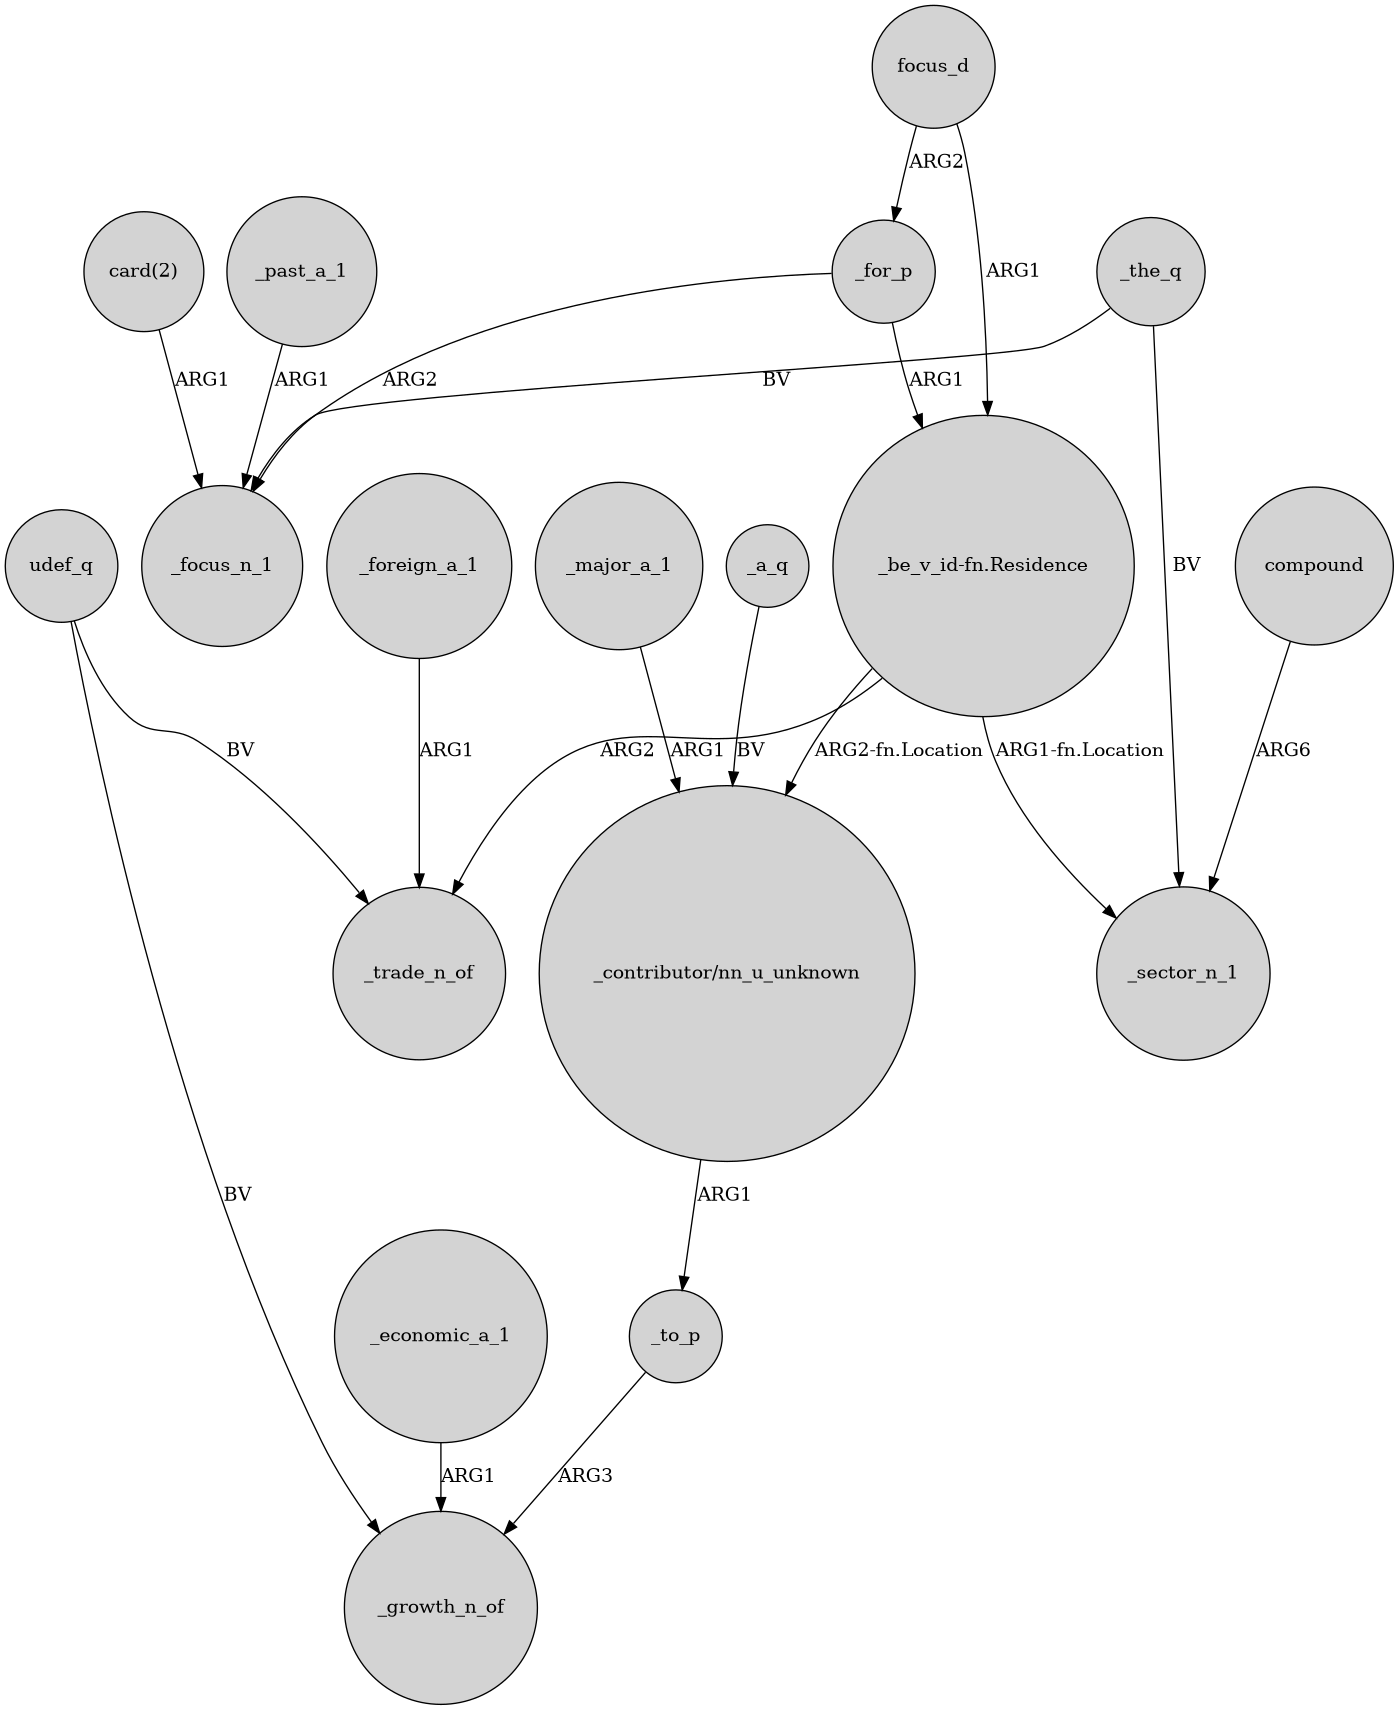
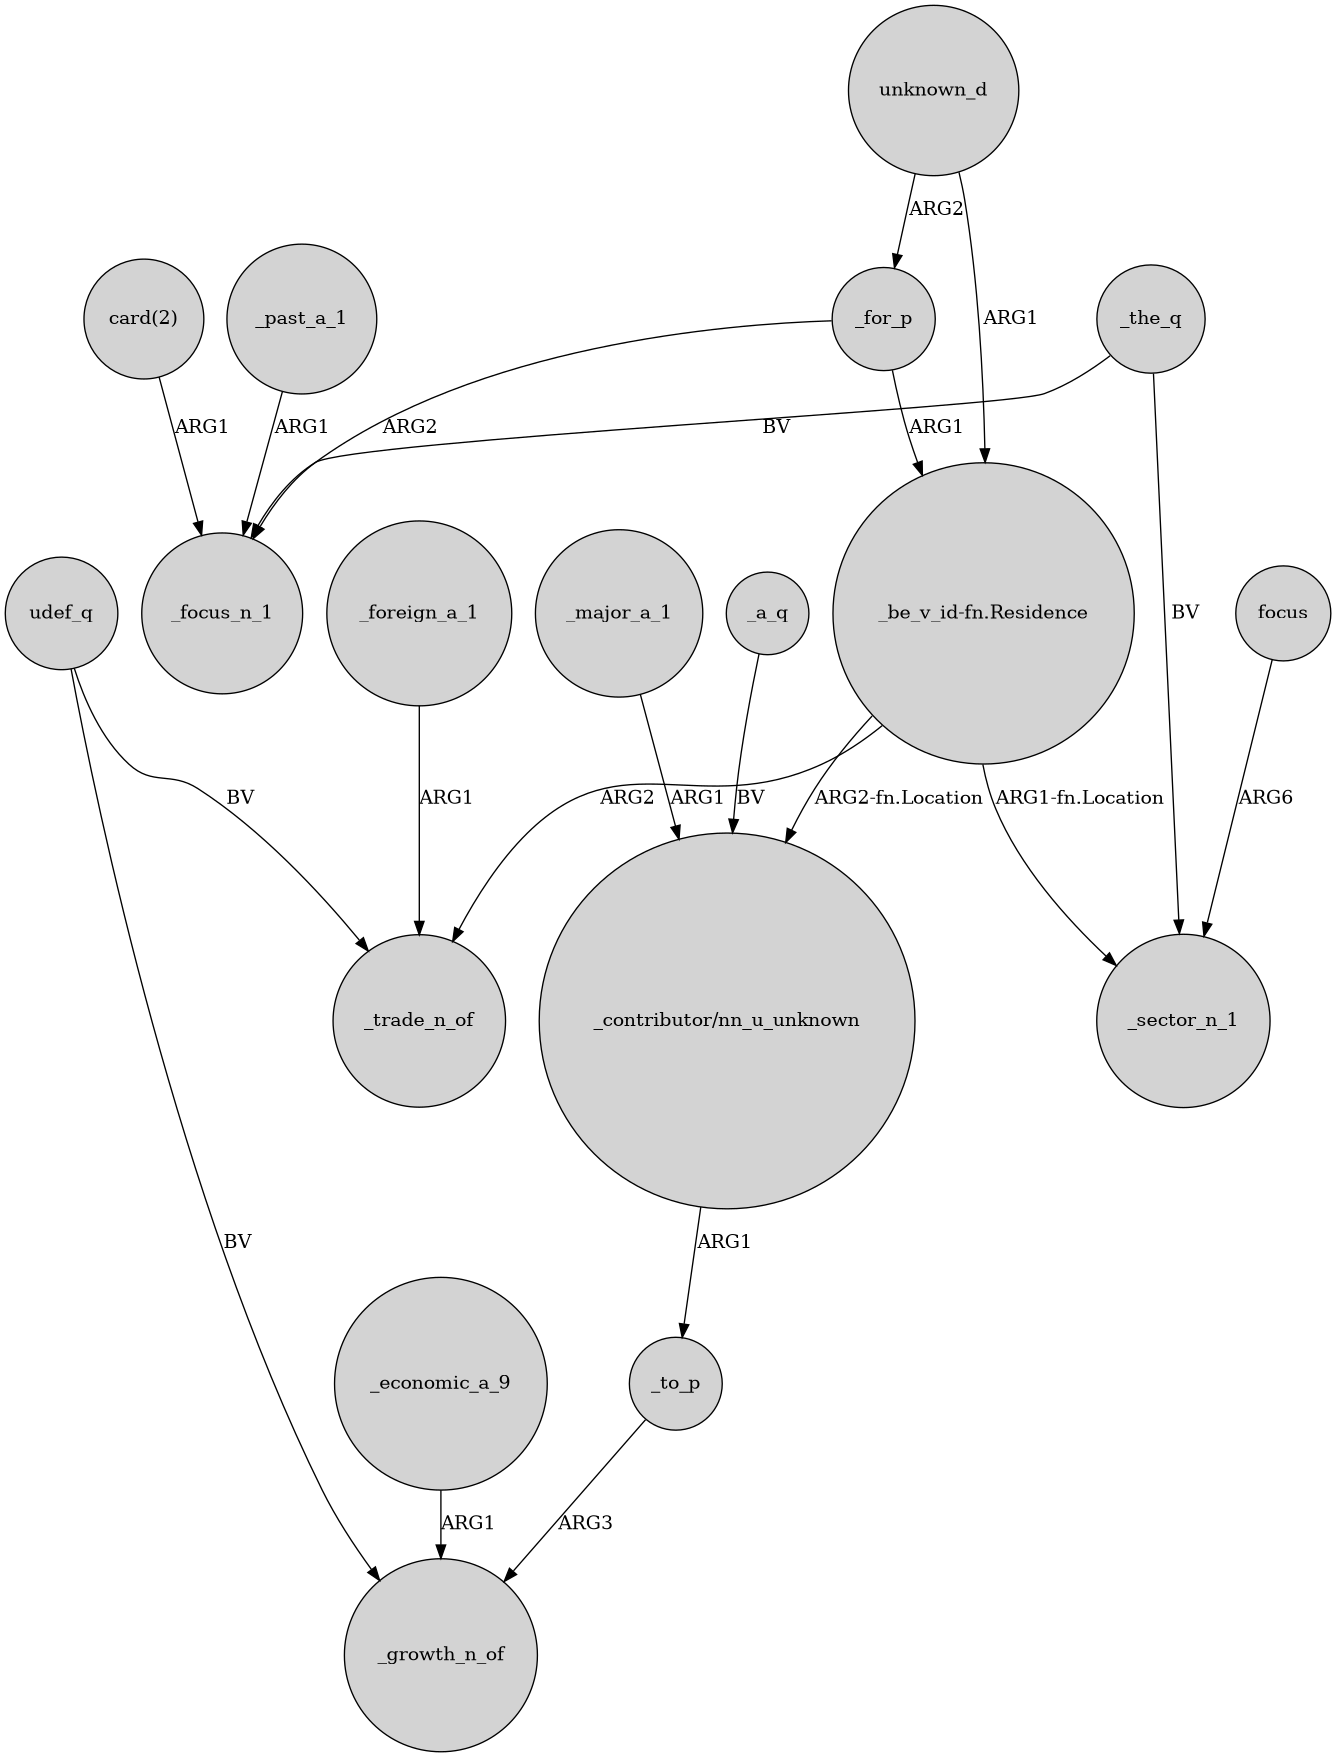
(934, 67) -> (934, 90)
(1314, 566) -> (1283, 613)
(441, 1336) -> (441, 1384)
